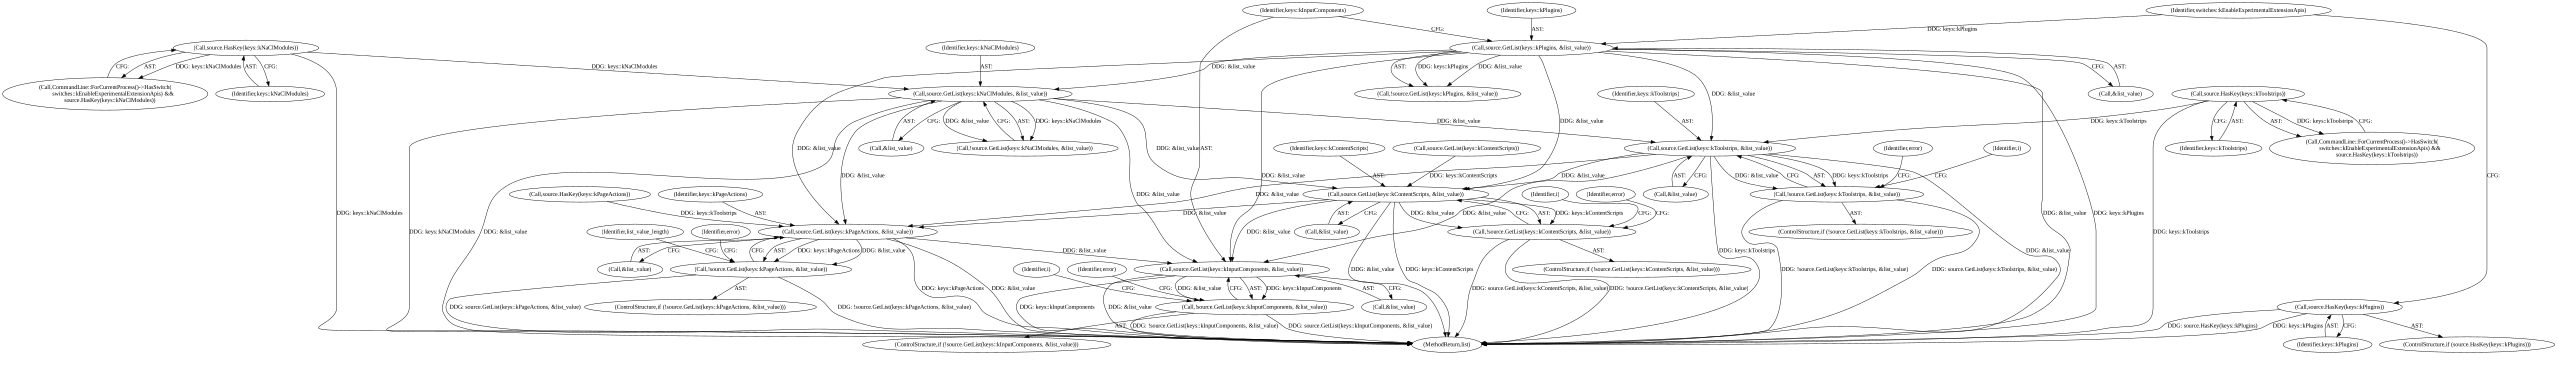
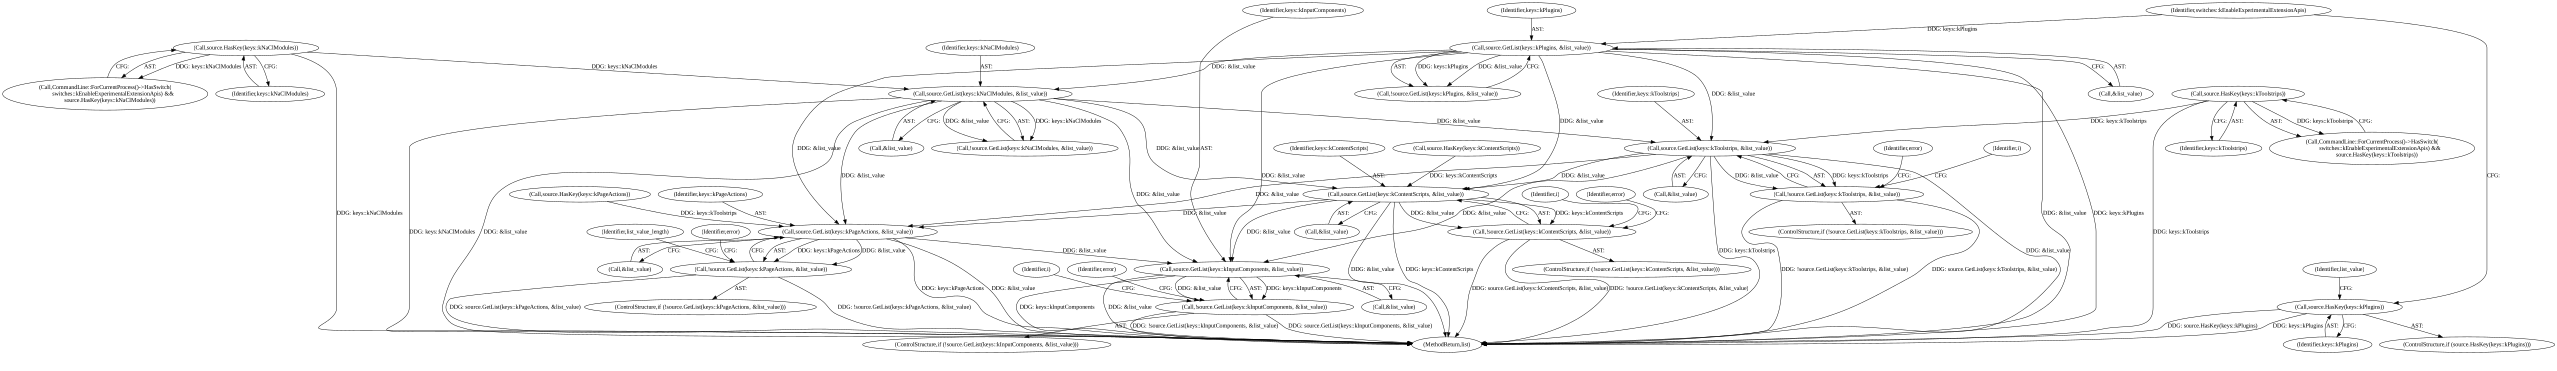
(1413, 29) -> (1511, 78)
(1467, 148) -> (1467, 148)
none -> (2340, 269)
